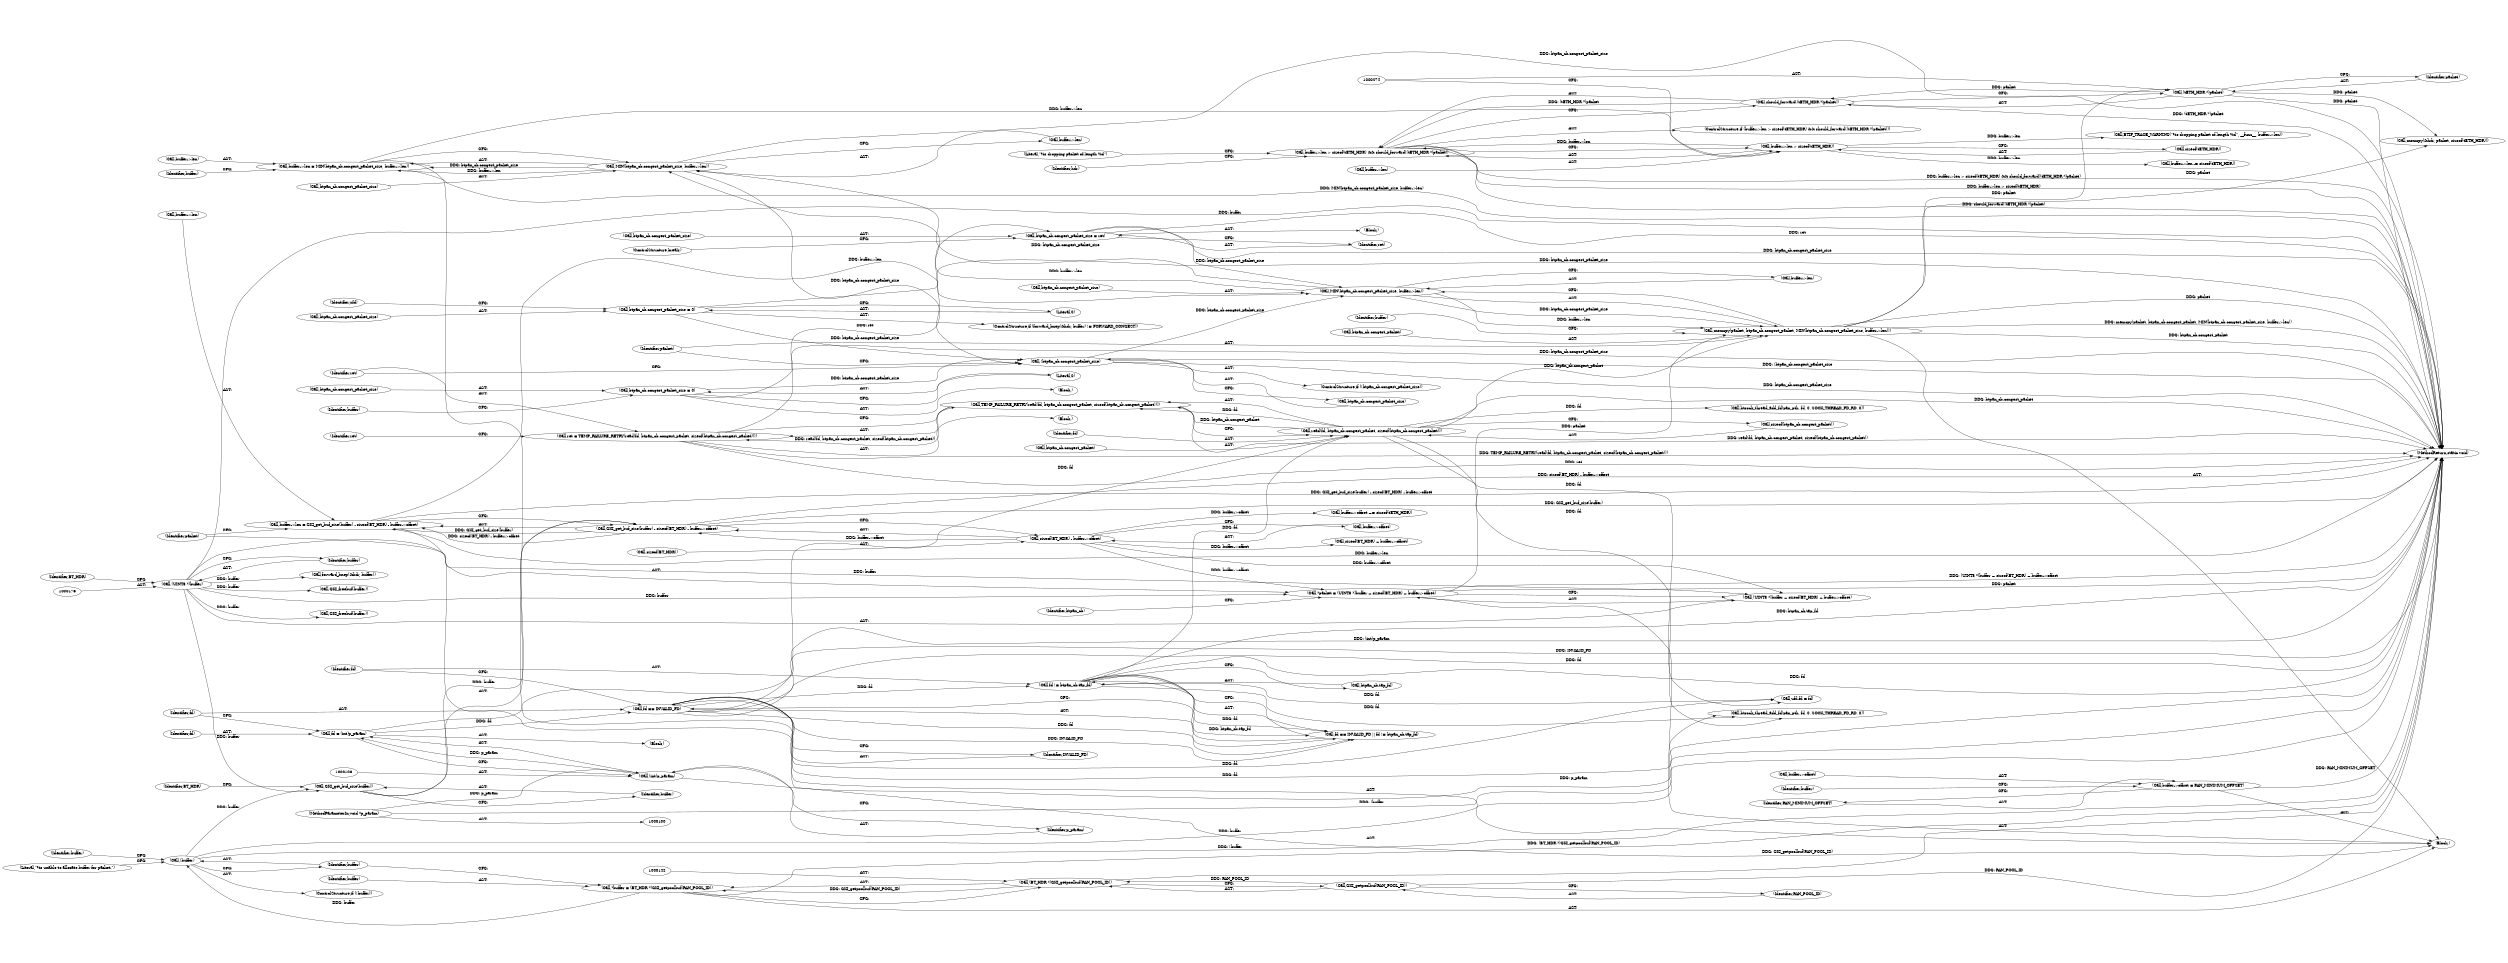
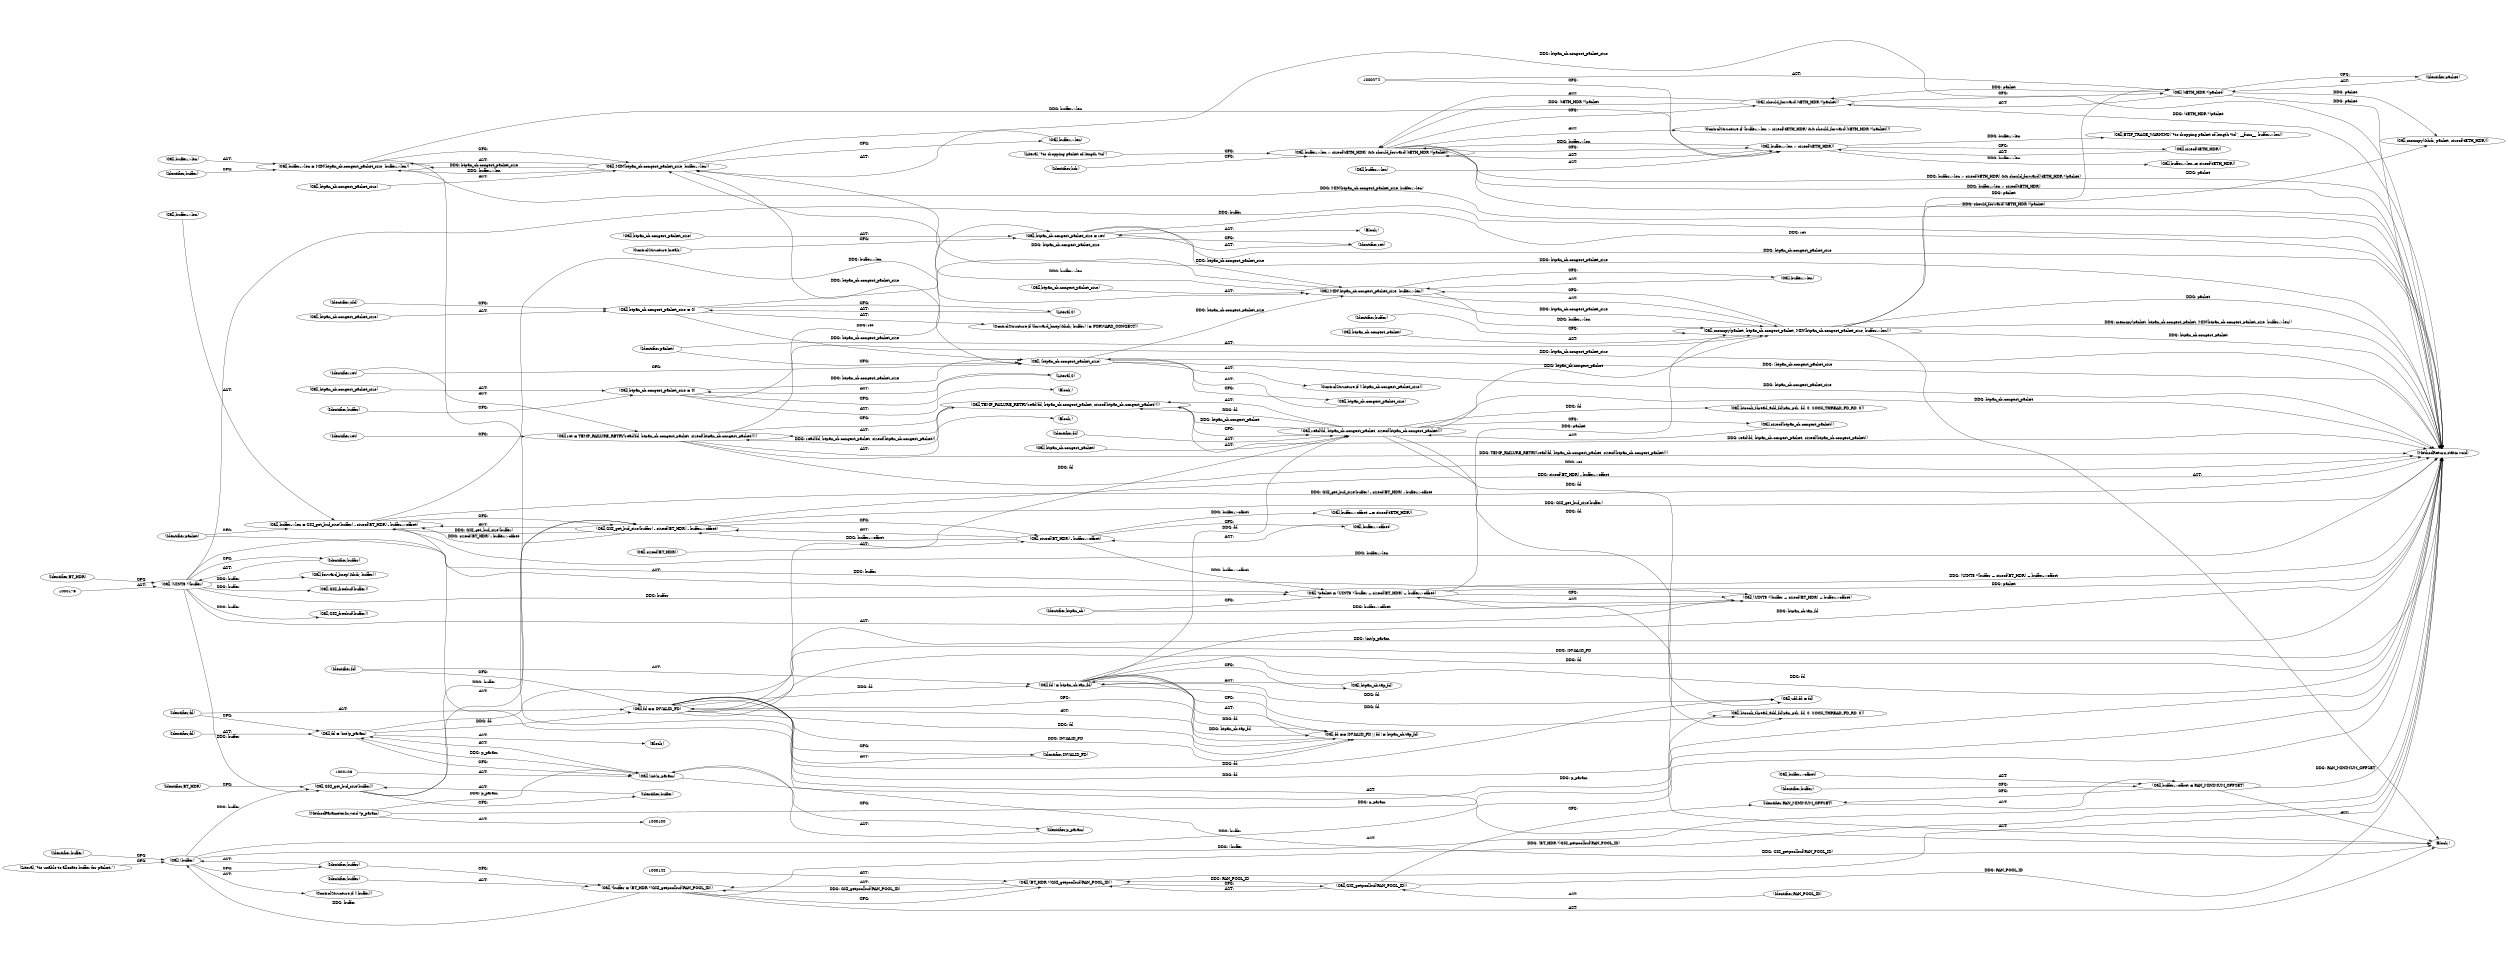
(1372, 542) -> none
(1436, 565) -> (1417, 610)
(1372, 802) -> (1372, 802)
(1590, 890) -> (1561, 825)
